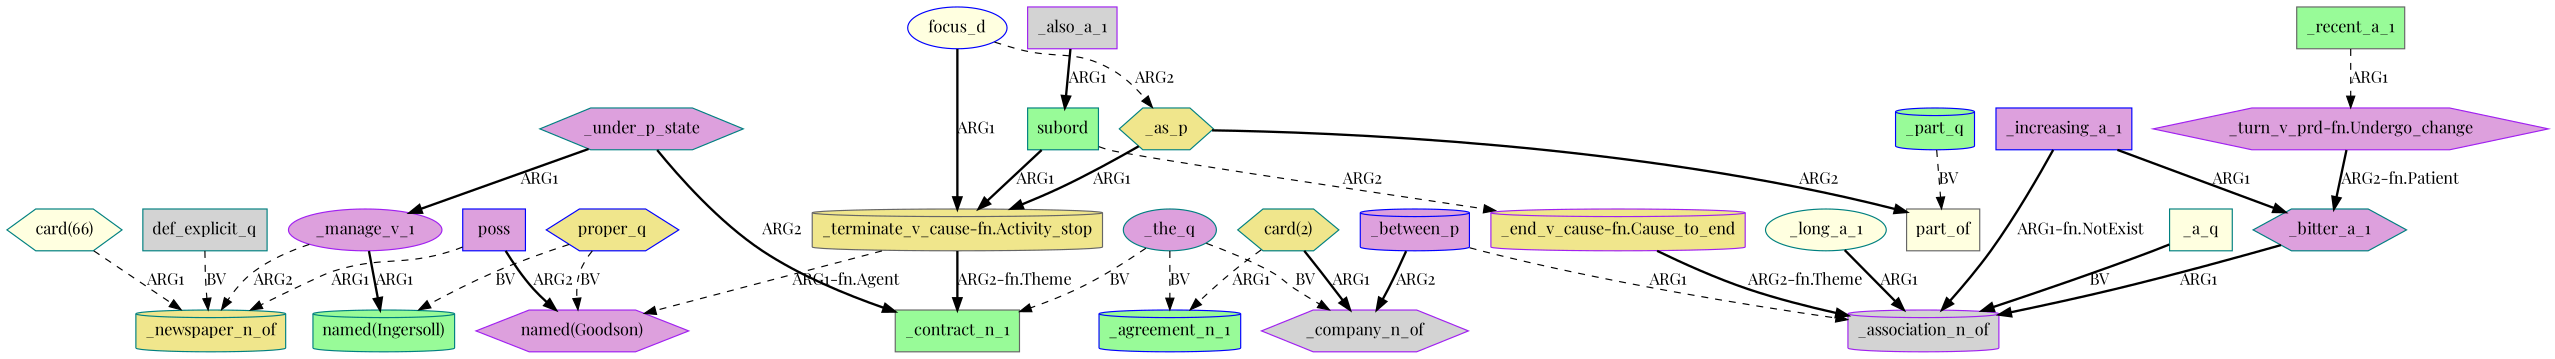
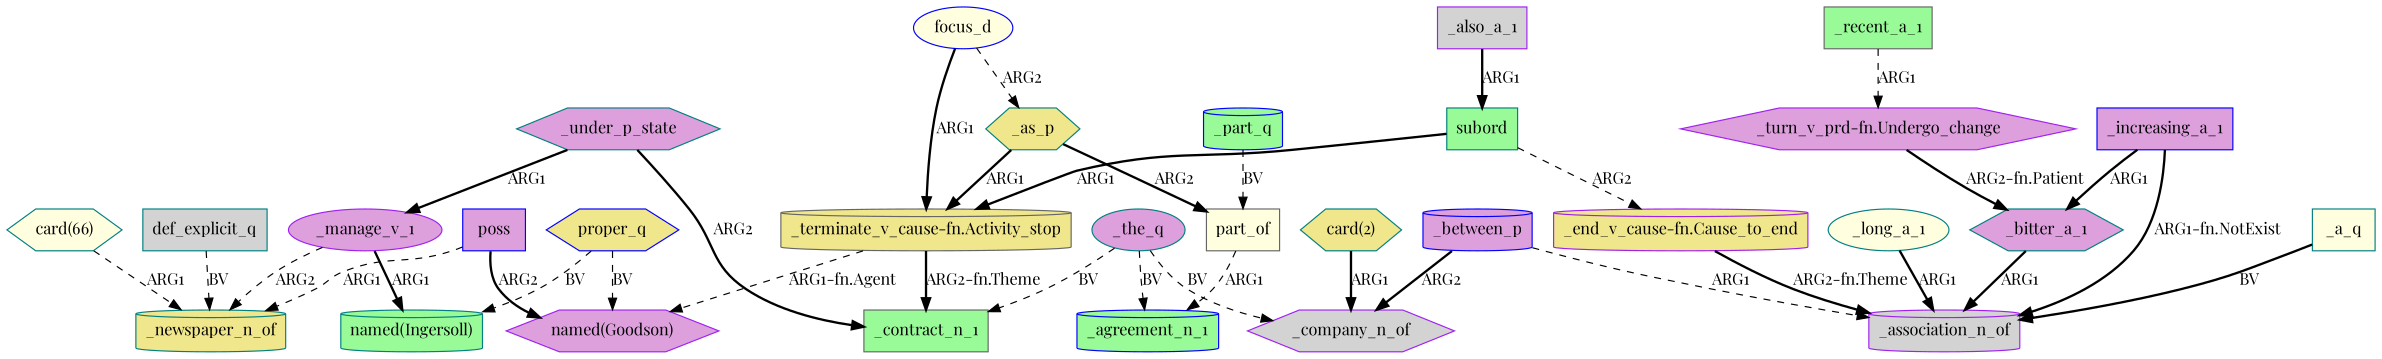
(1229, 275) -> (1220, 280)
